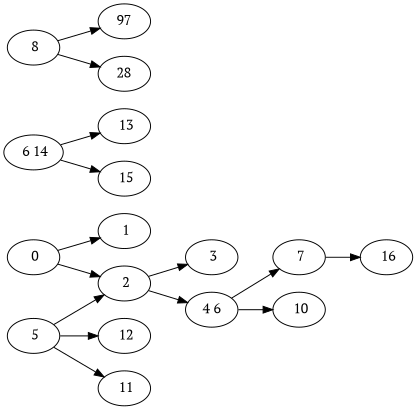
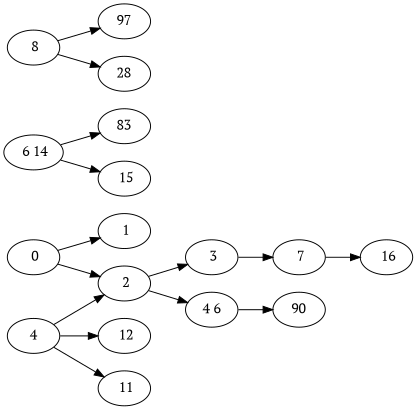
(124, 126) -> (124, 126)
(251, 286) -> (251, 257)
(299, 310) -> (299, 310)
(34, 336) -> (34, 336)
